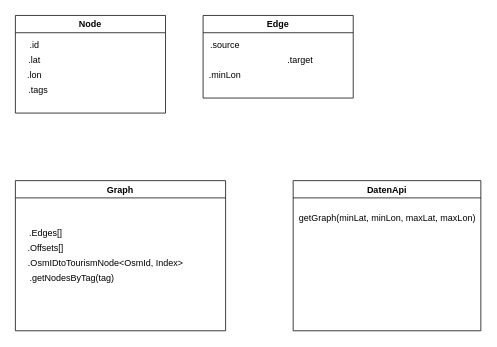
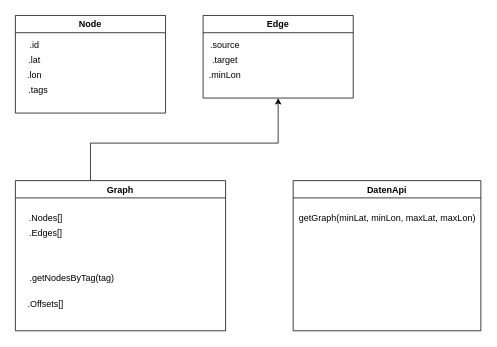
(300, 60) -> (225, 60)
none -> (90, 161)
none -> (45, 218)
(45, 248) -> (45, 304)
(105, 263) -> none
